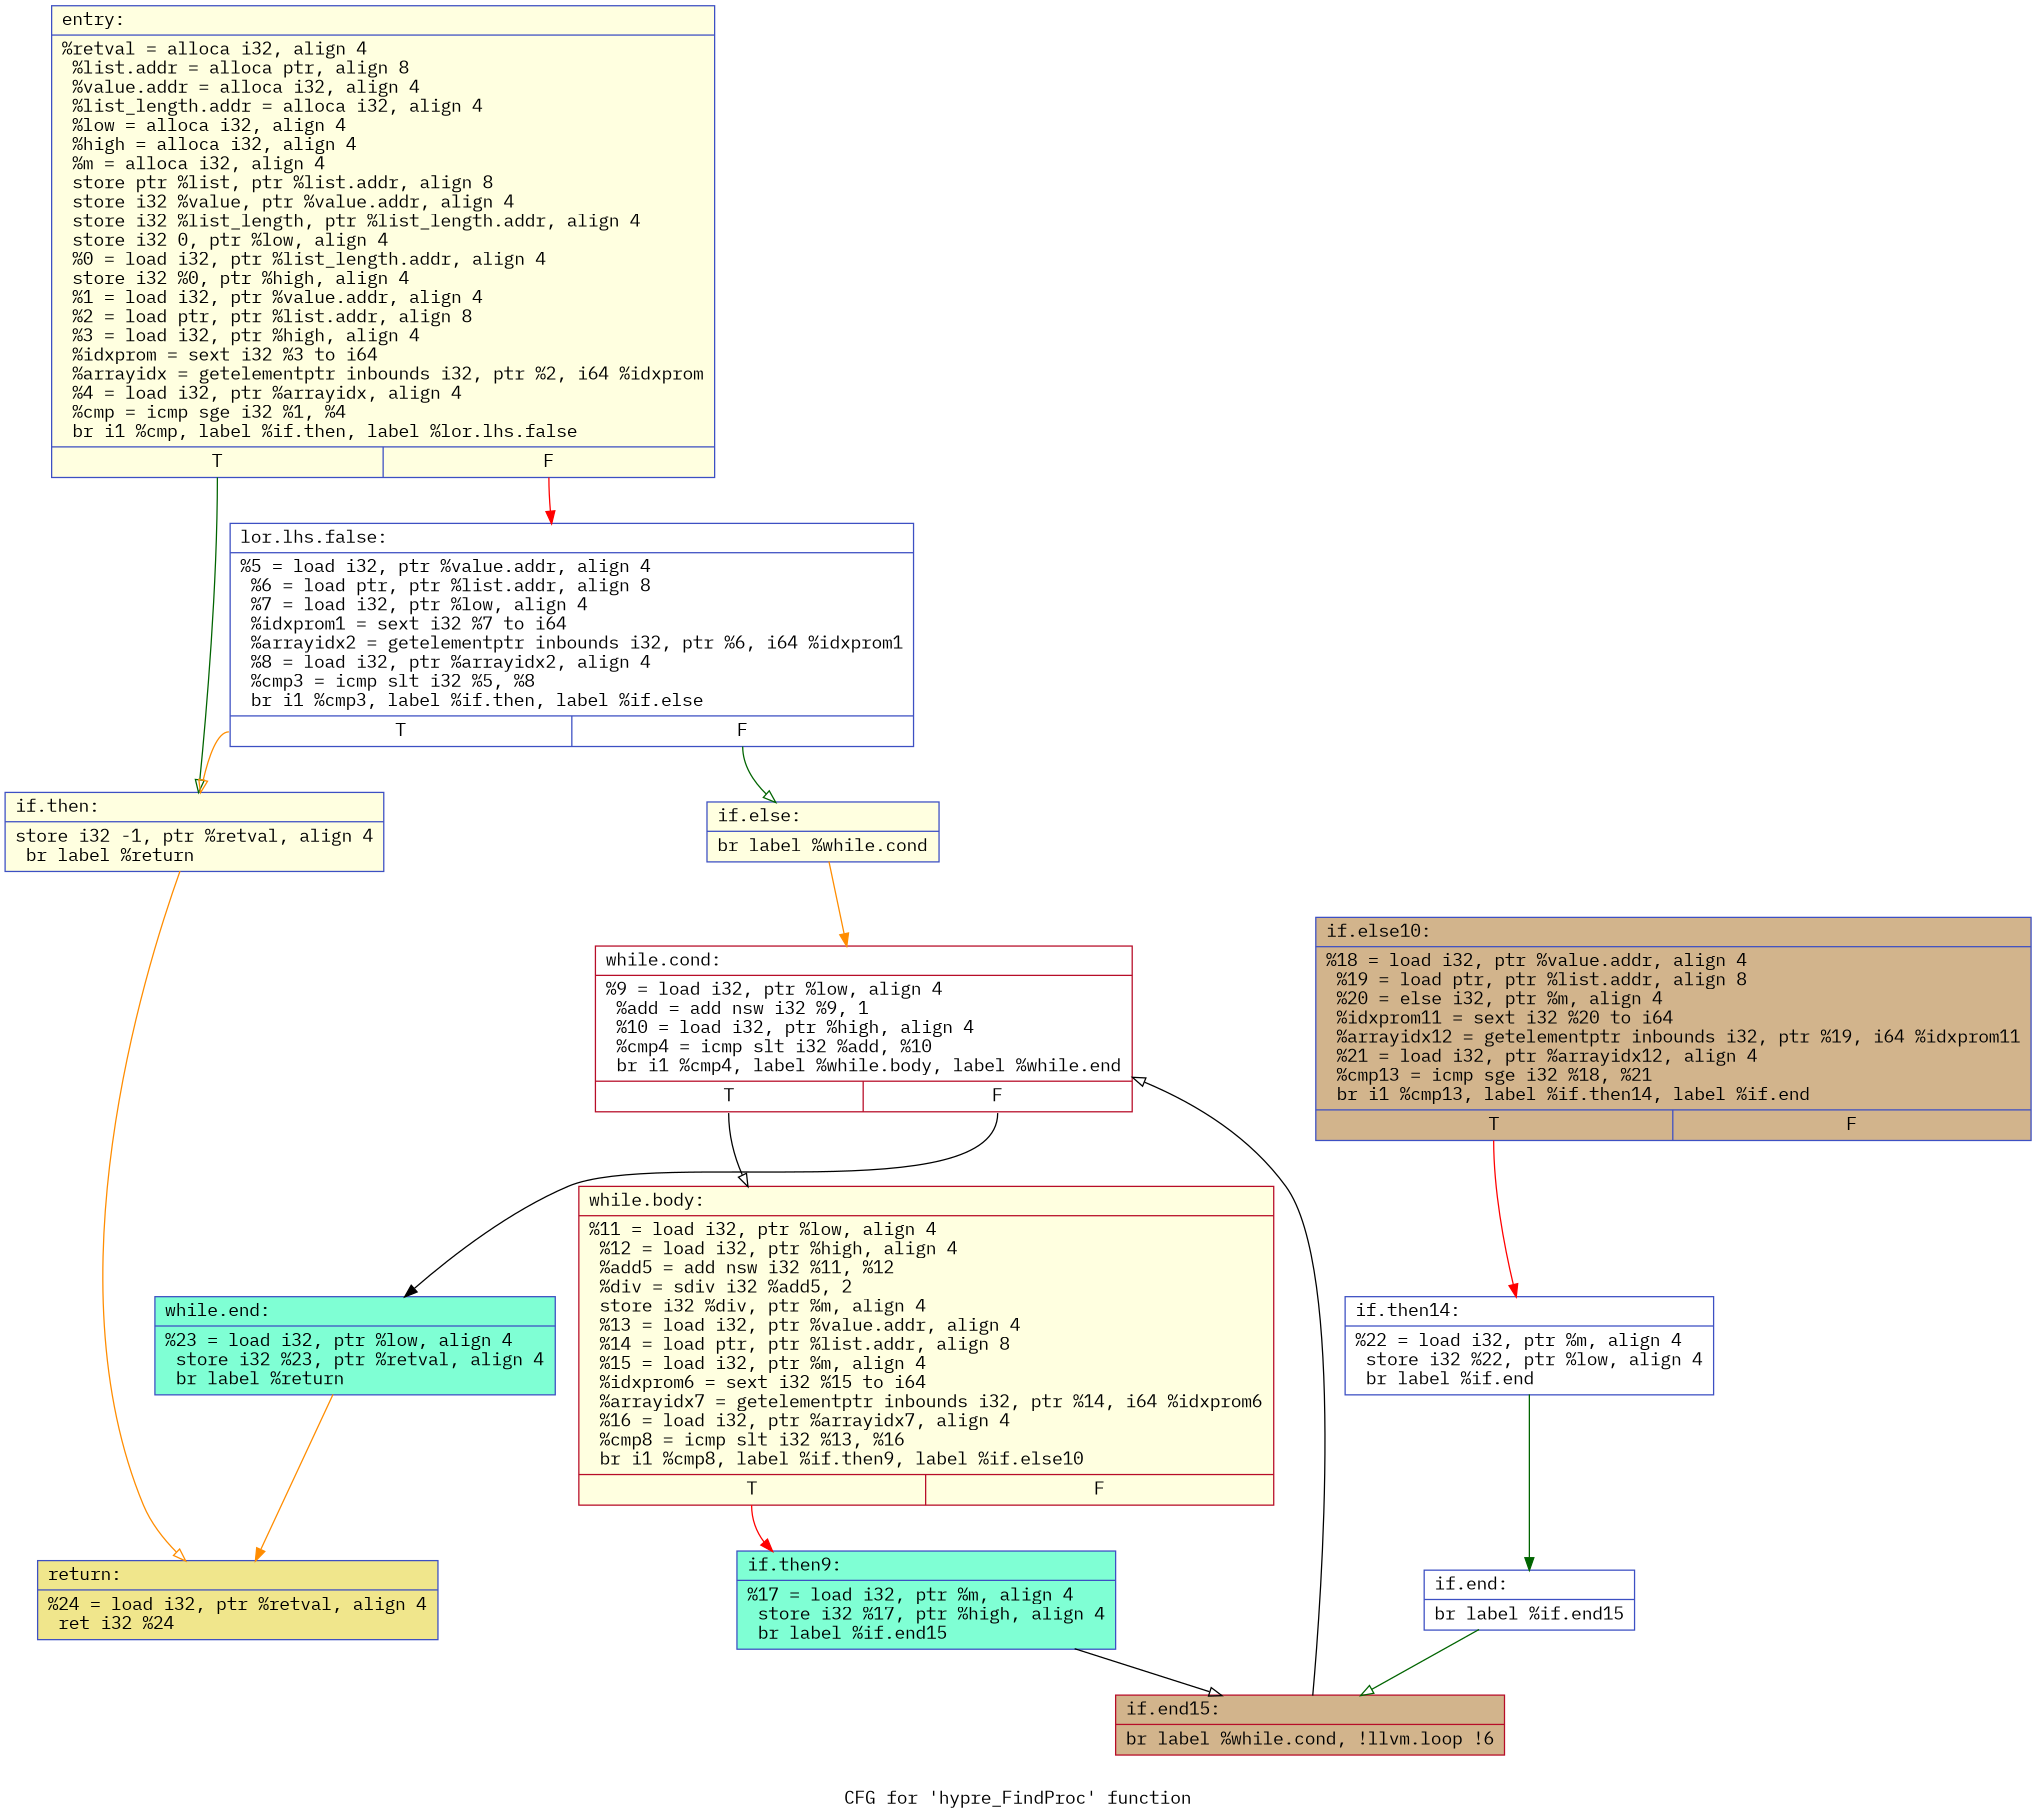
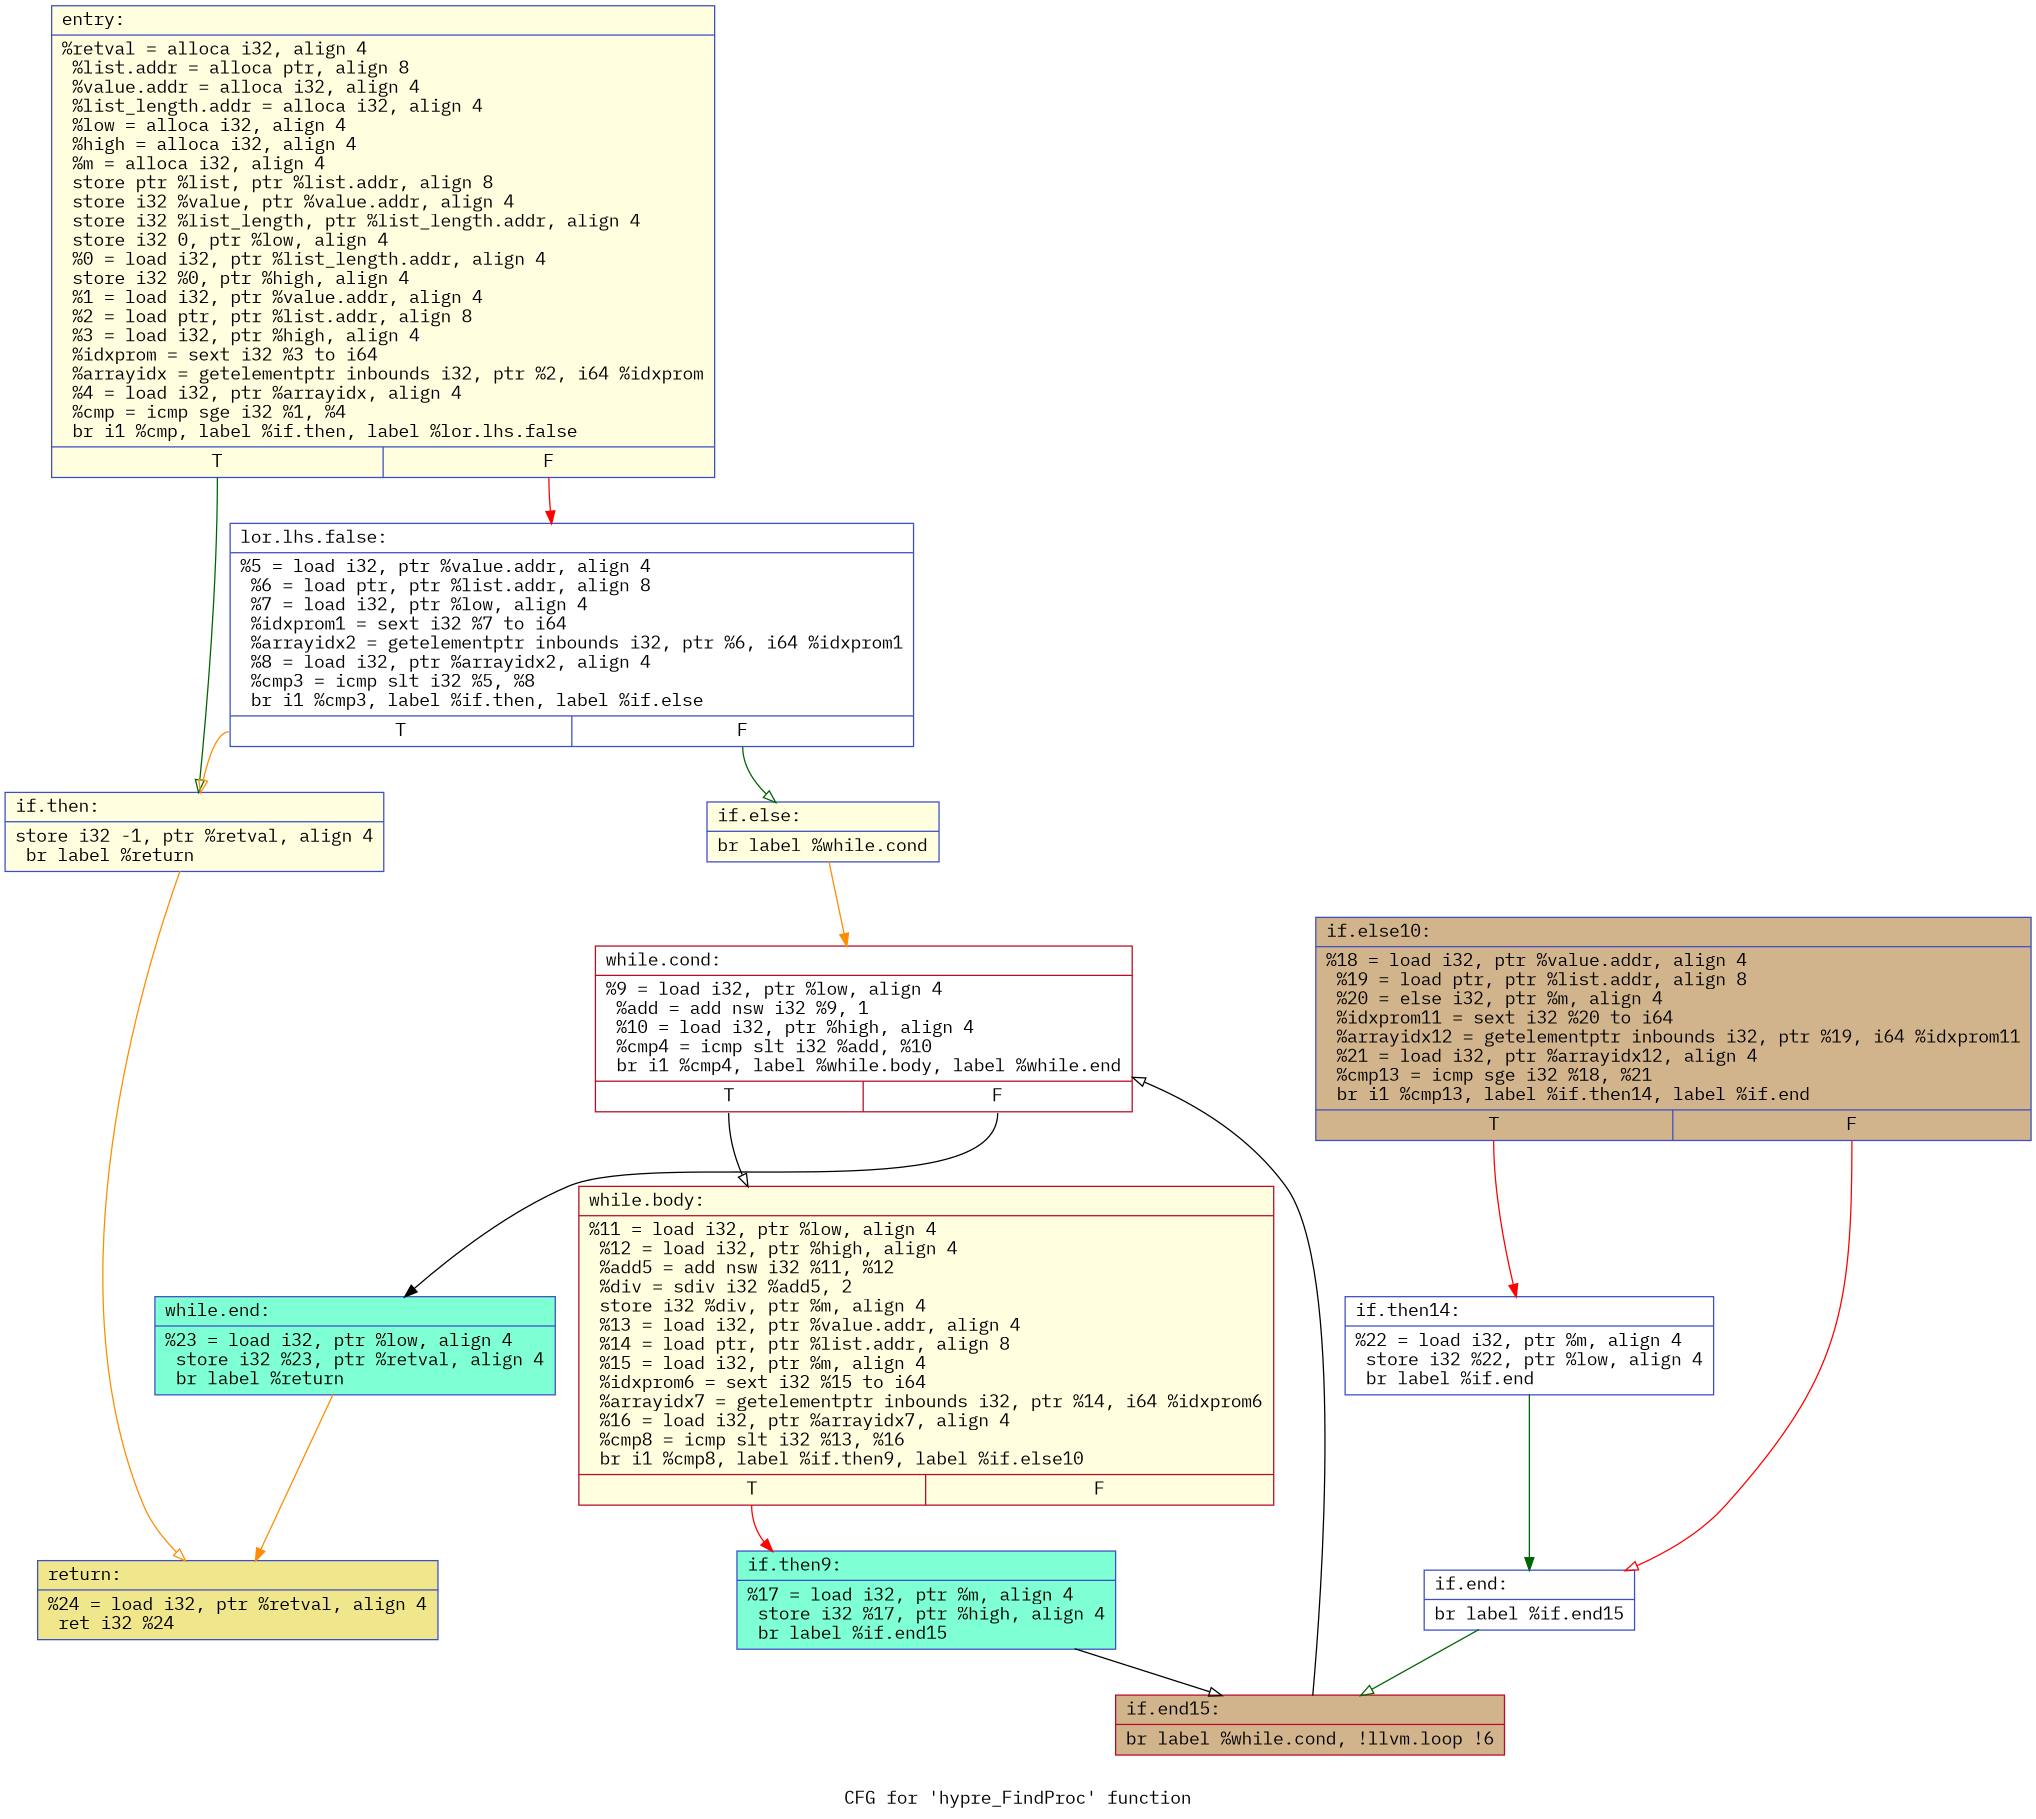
none -> (1811, 1388)
